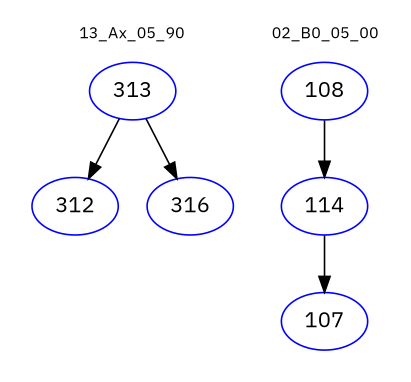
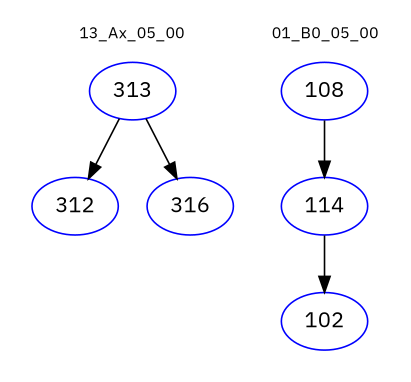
(133, 34) -> (133, 34)
(325, 34) -> (325, 34)
(325, 321) -> (325, 321)
